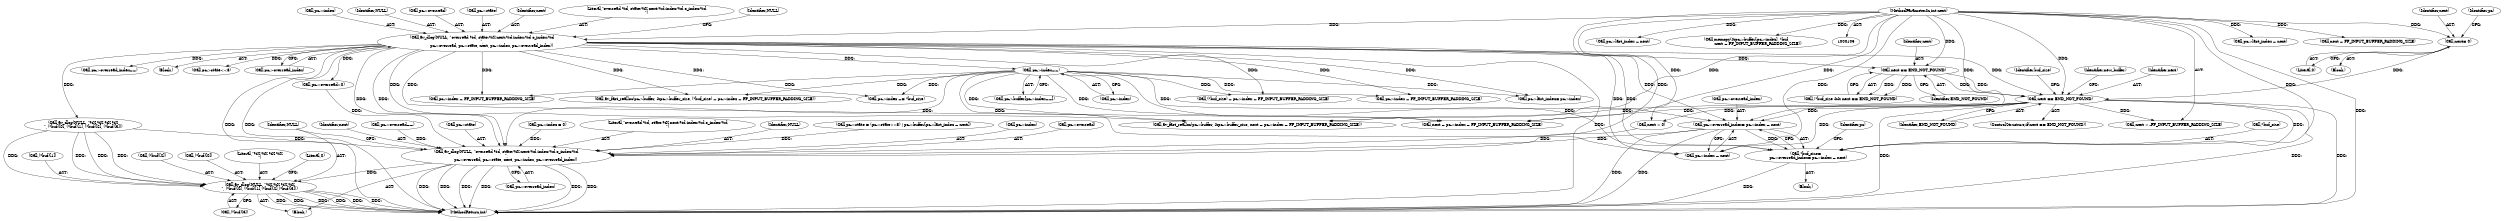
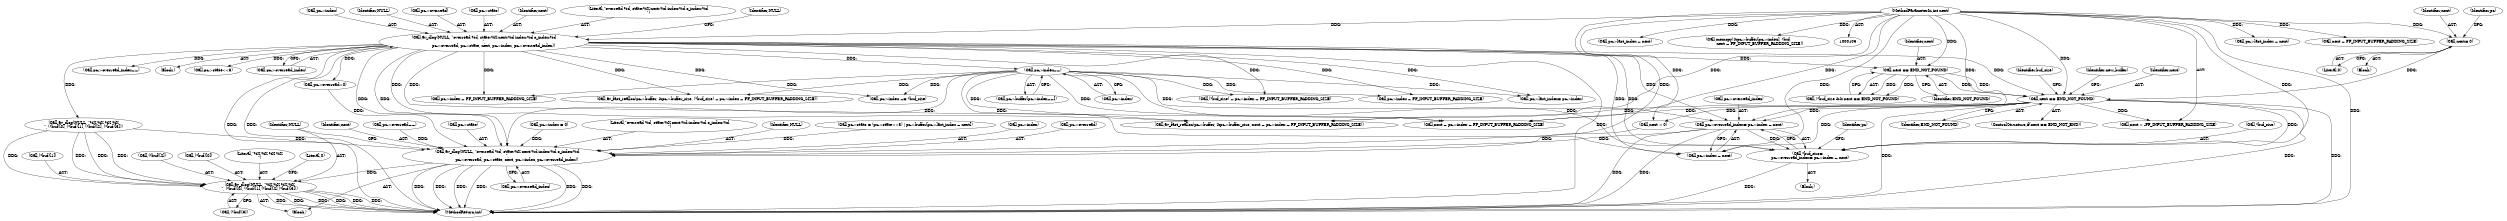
(2038, 125) -> (2036, 125)
